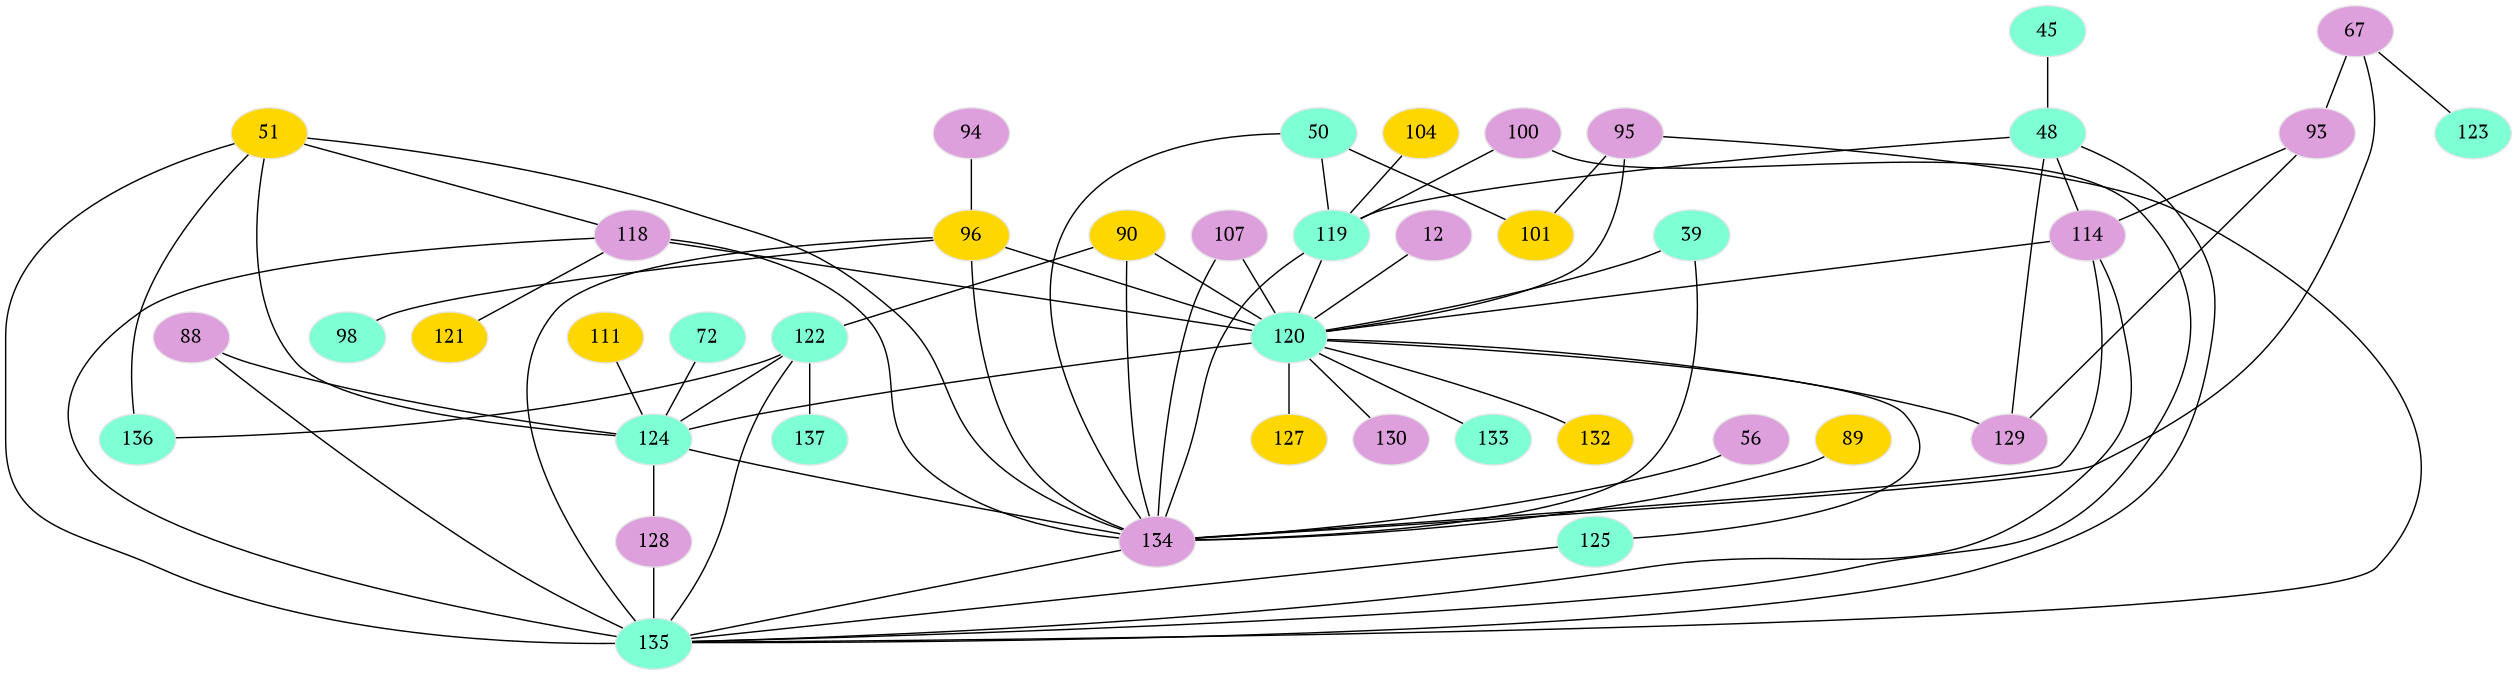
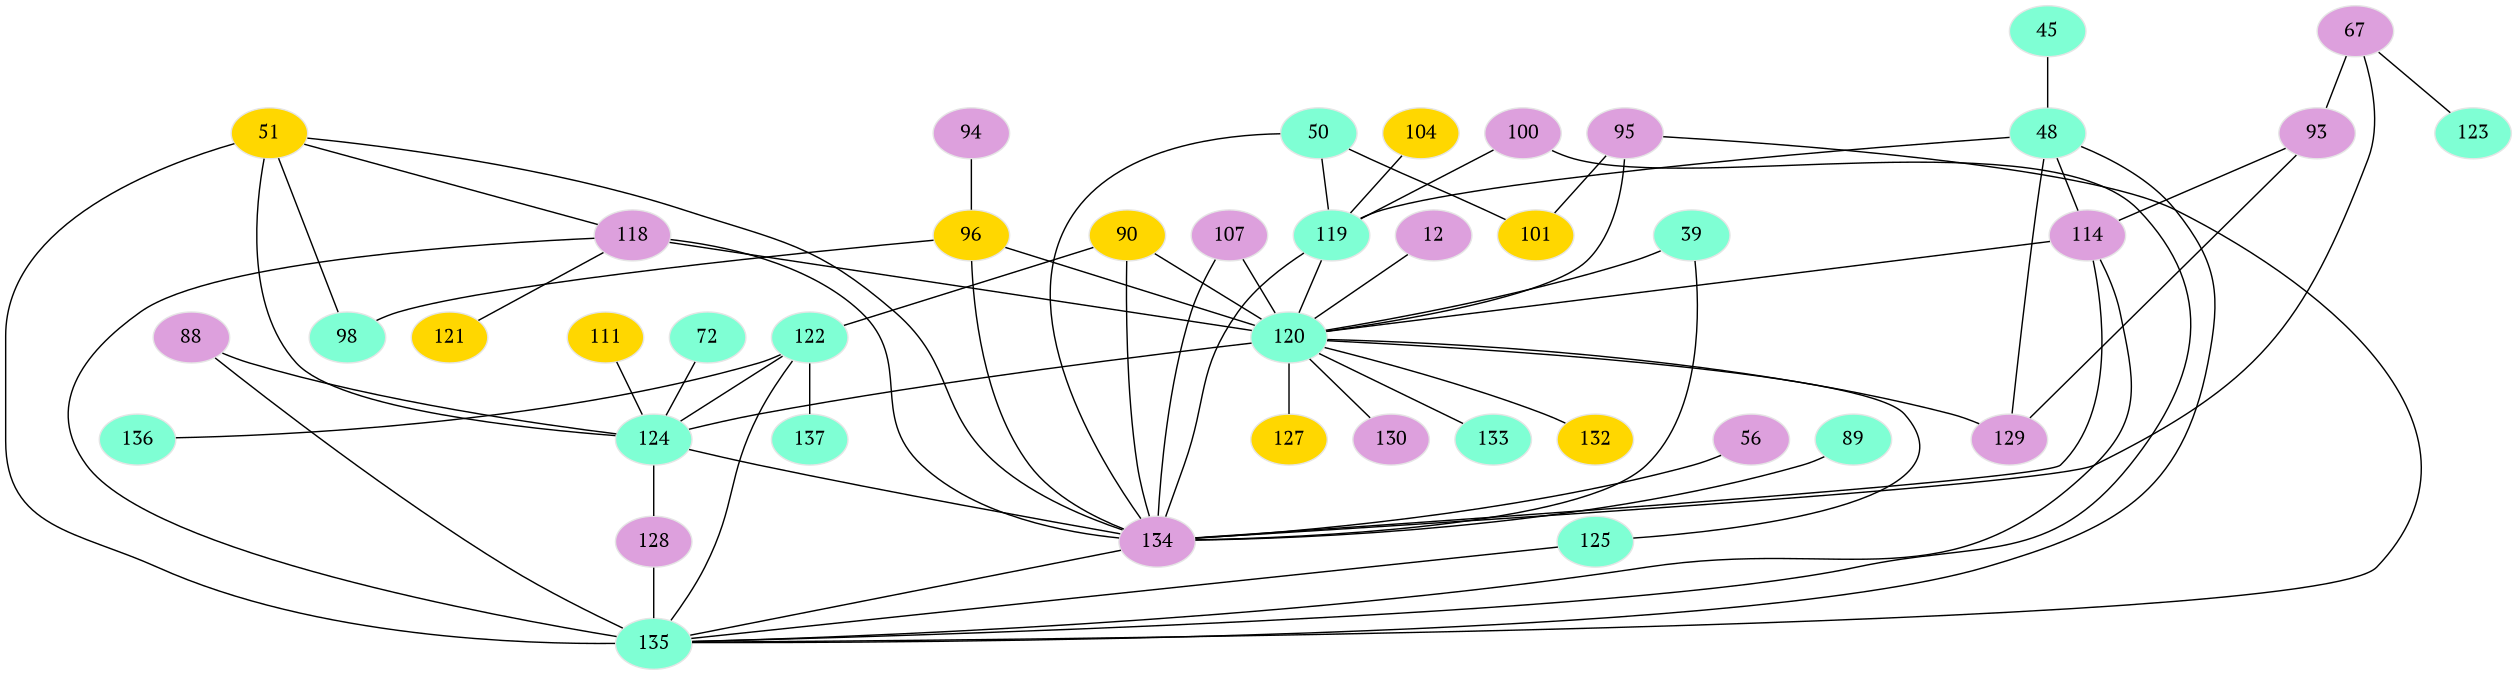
(159, 271) -> (308, 235)
(573, 298) -> none
(1853, 440) -> (1853, 440)
